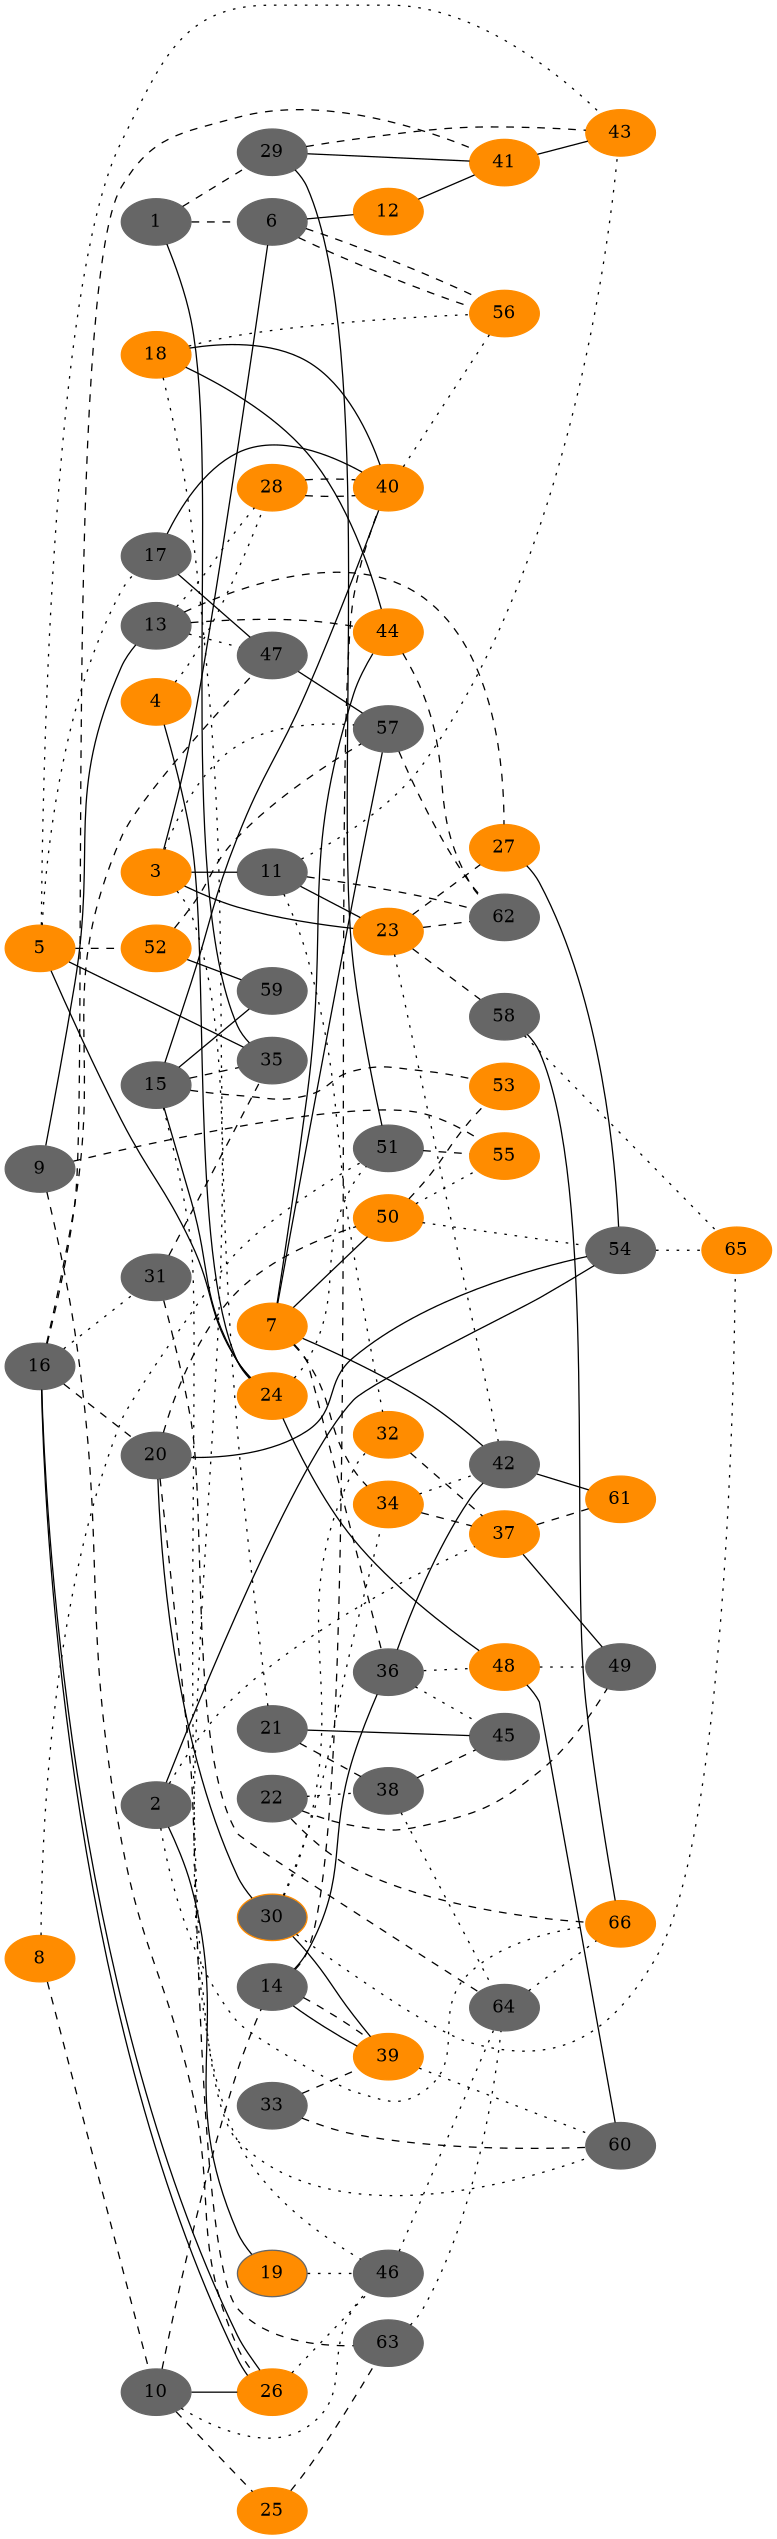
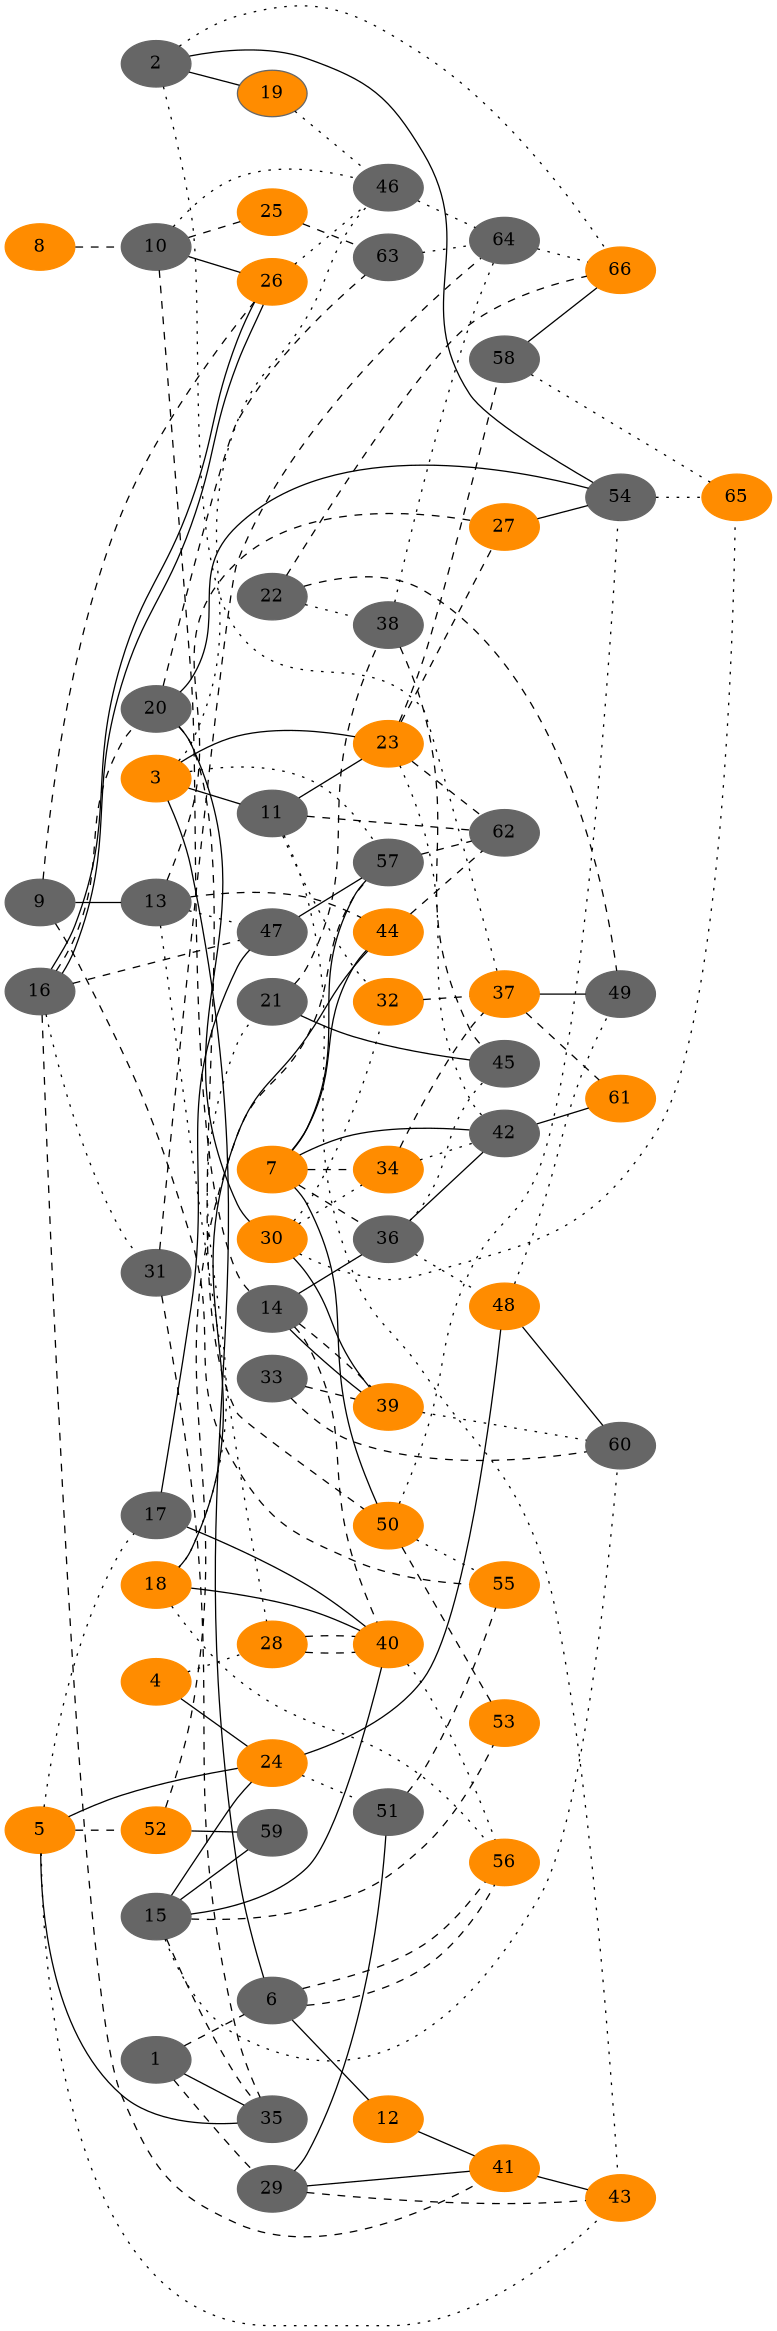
(102, 1478) -> none
(272, 1917) -> (272, 1239)
